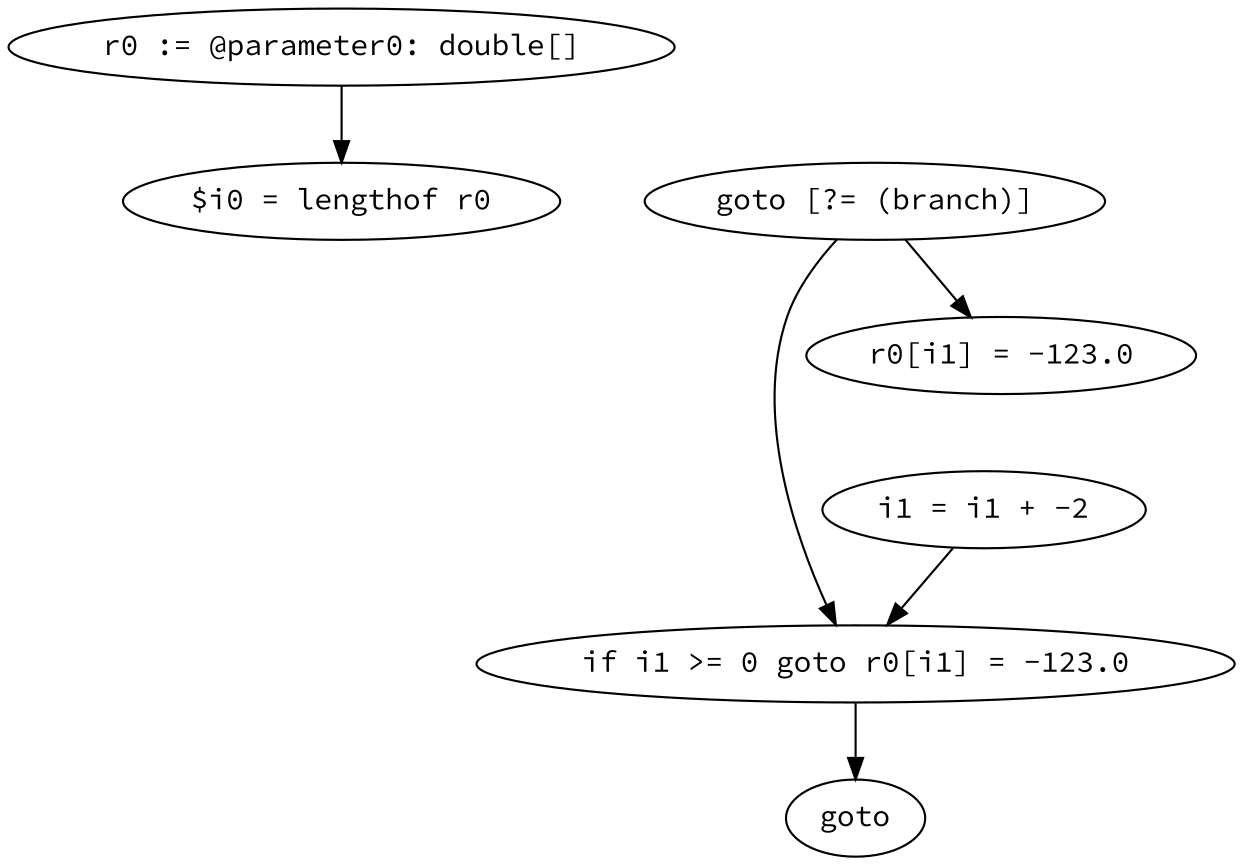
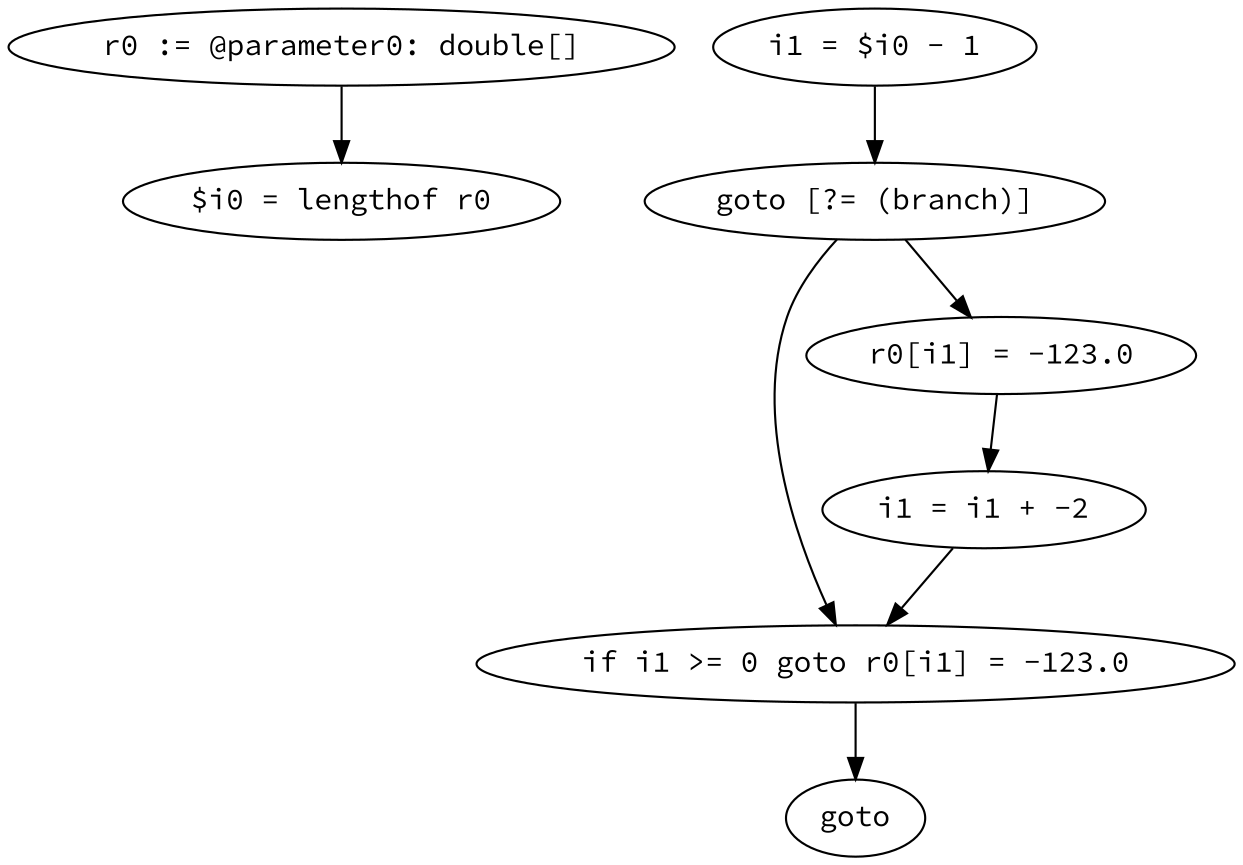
none -> (875, 47)
none -> (994, 422)
